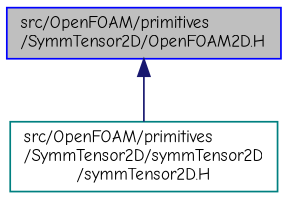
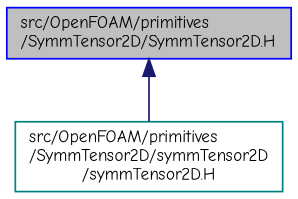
(144, 33) -> (149, 33)
